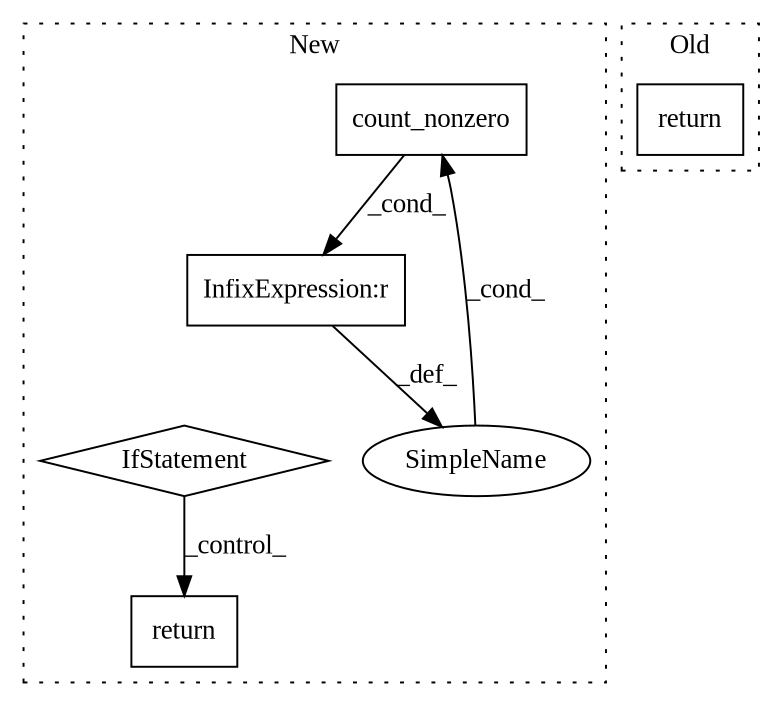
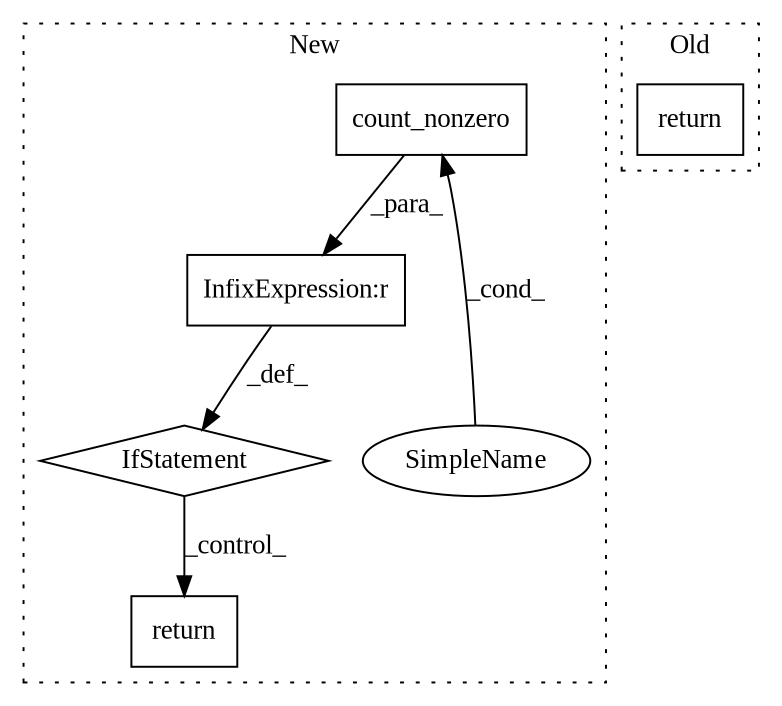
(407, 205) -> (407, 205)
(380, 370) -> (242, 369)
